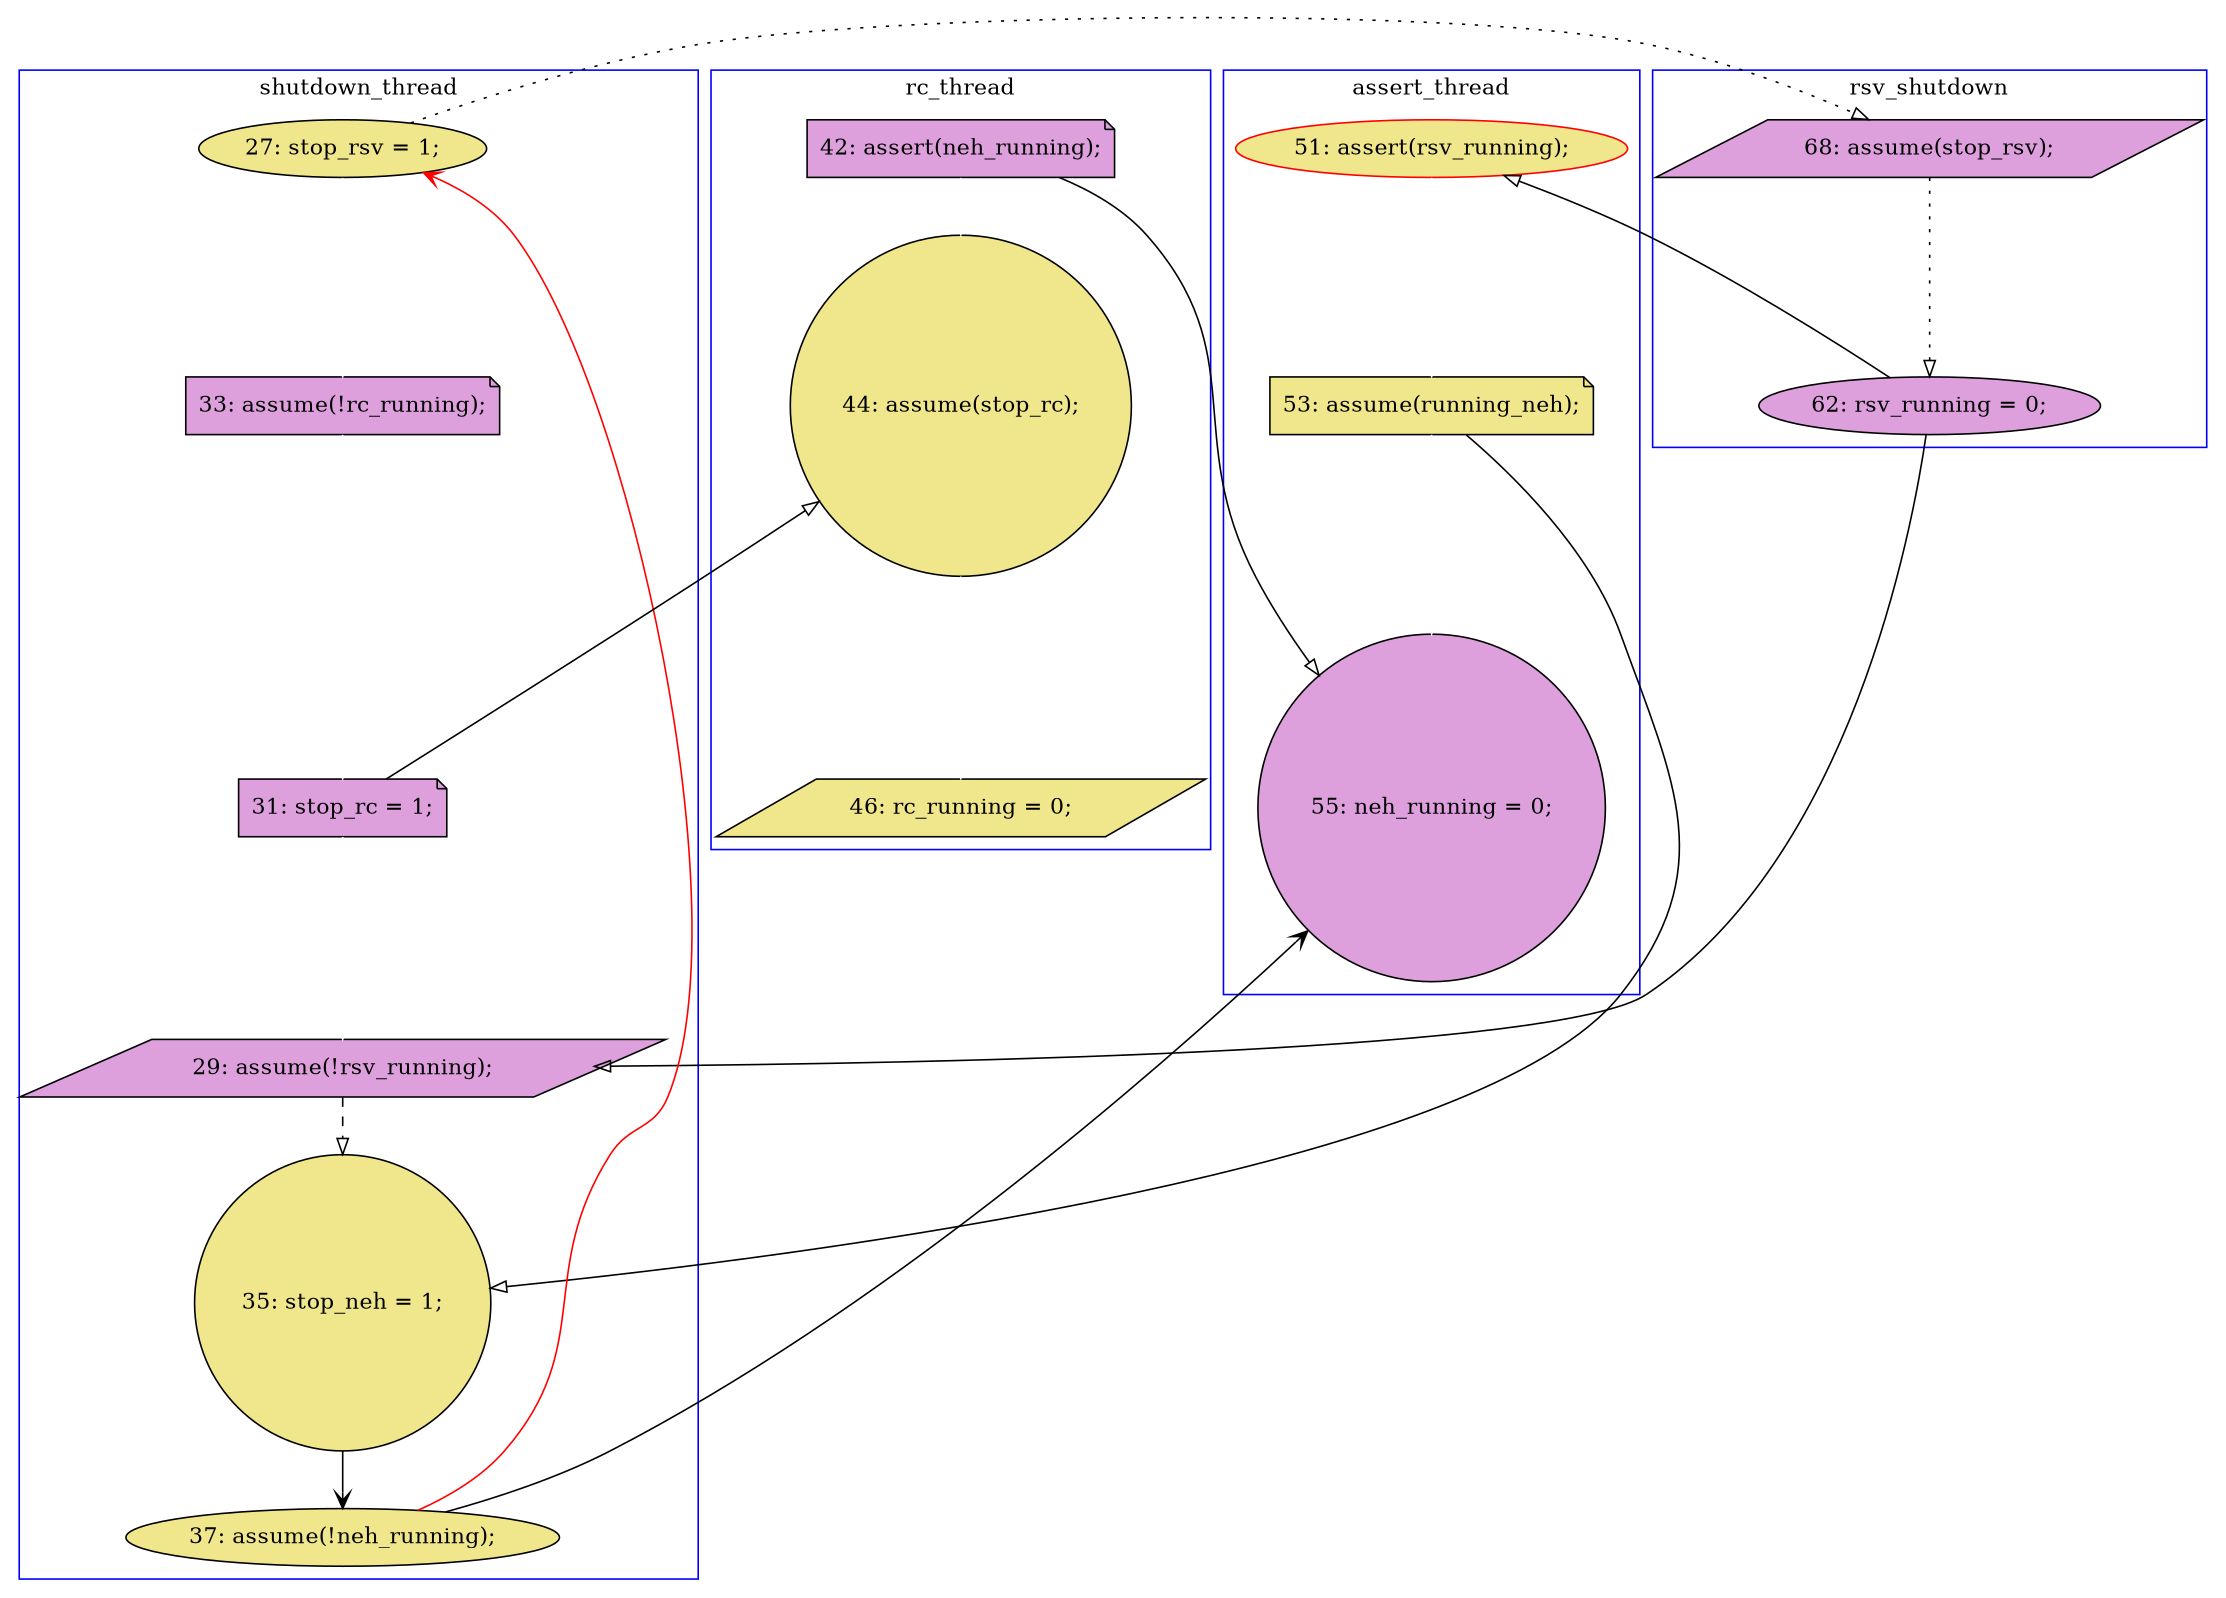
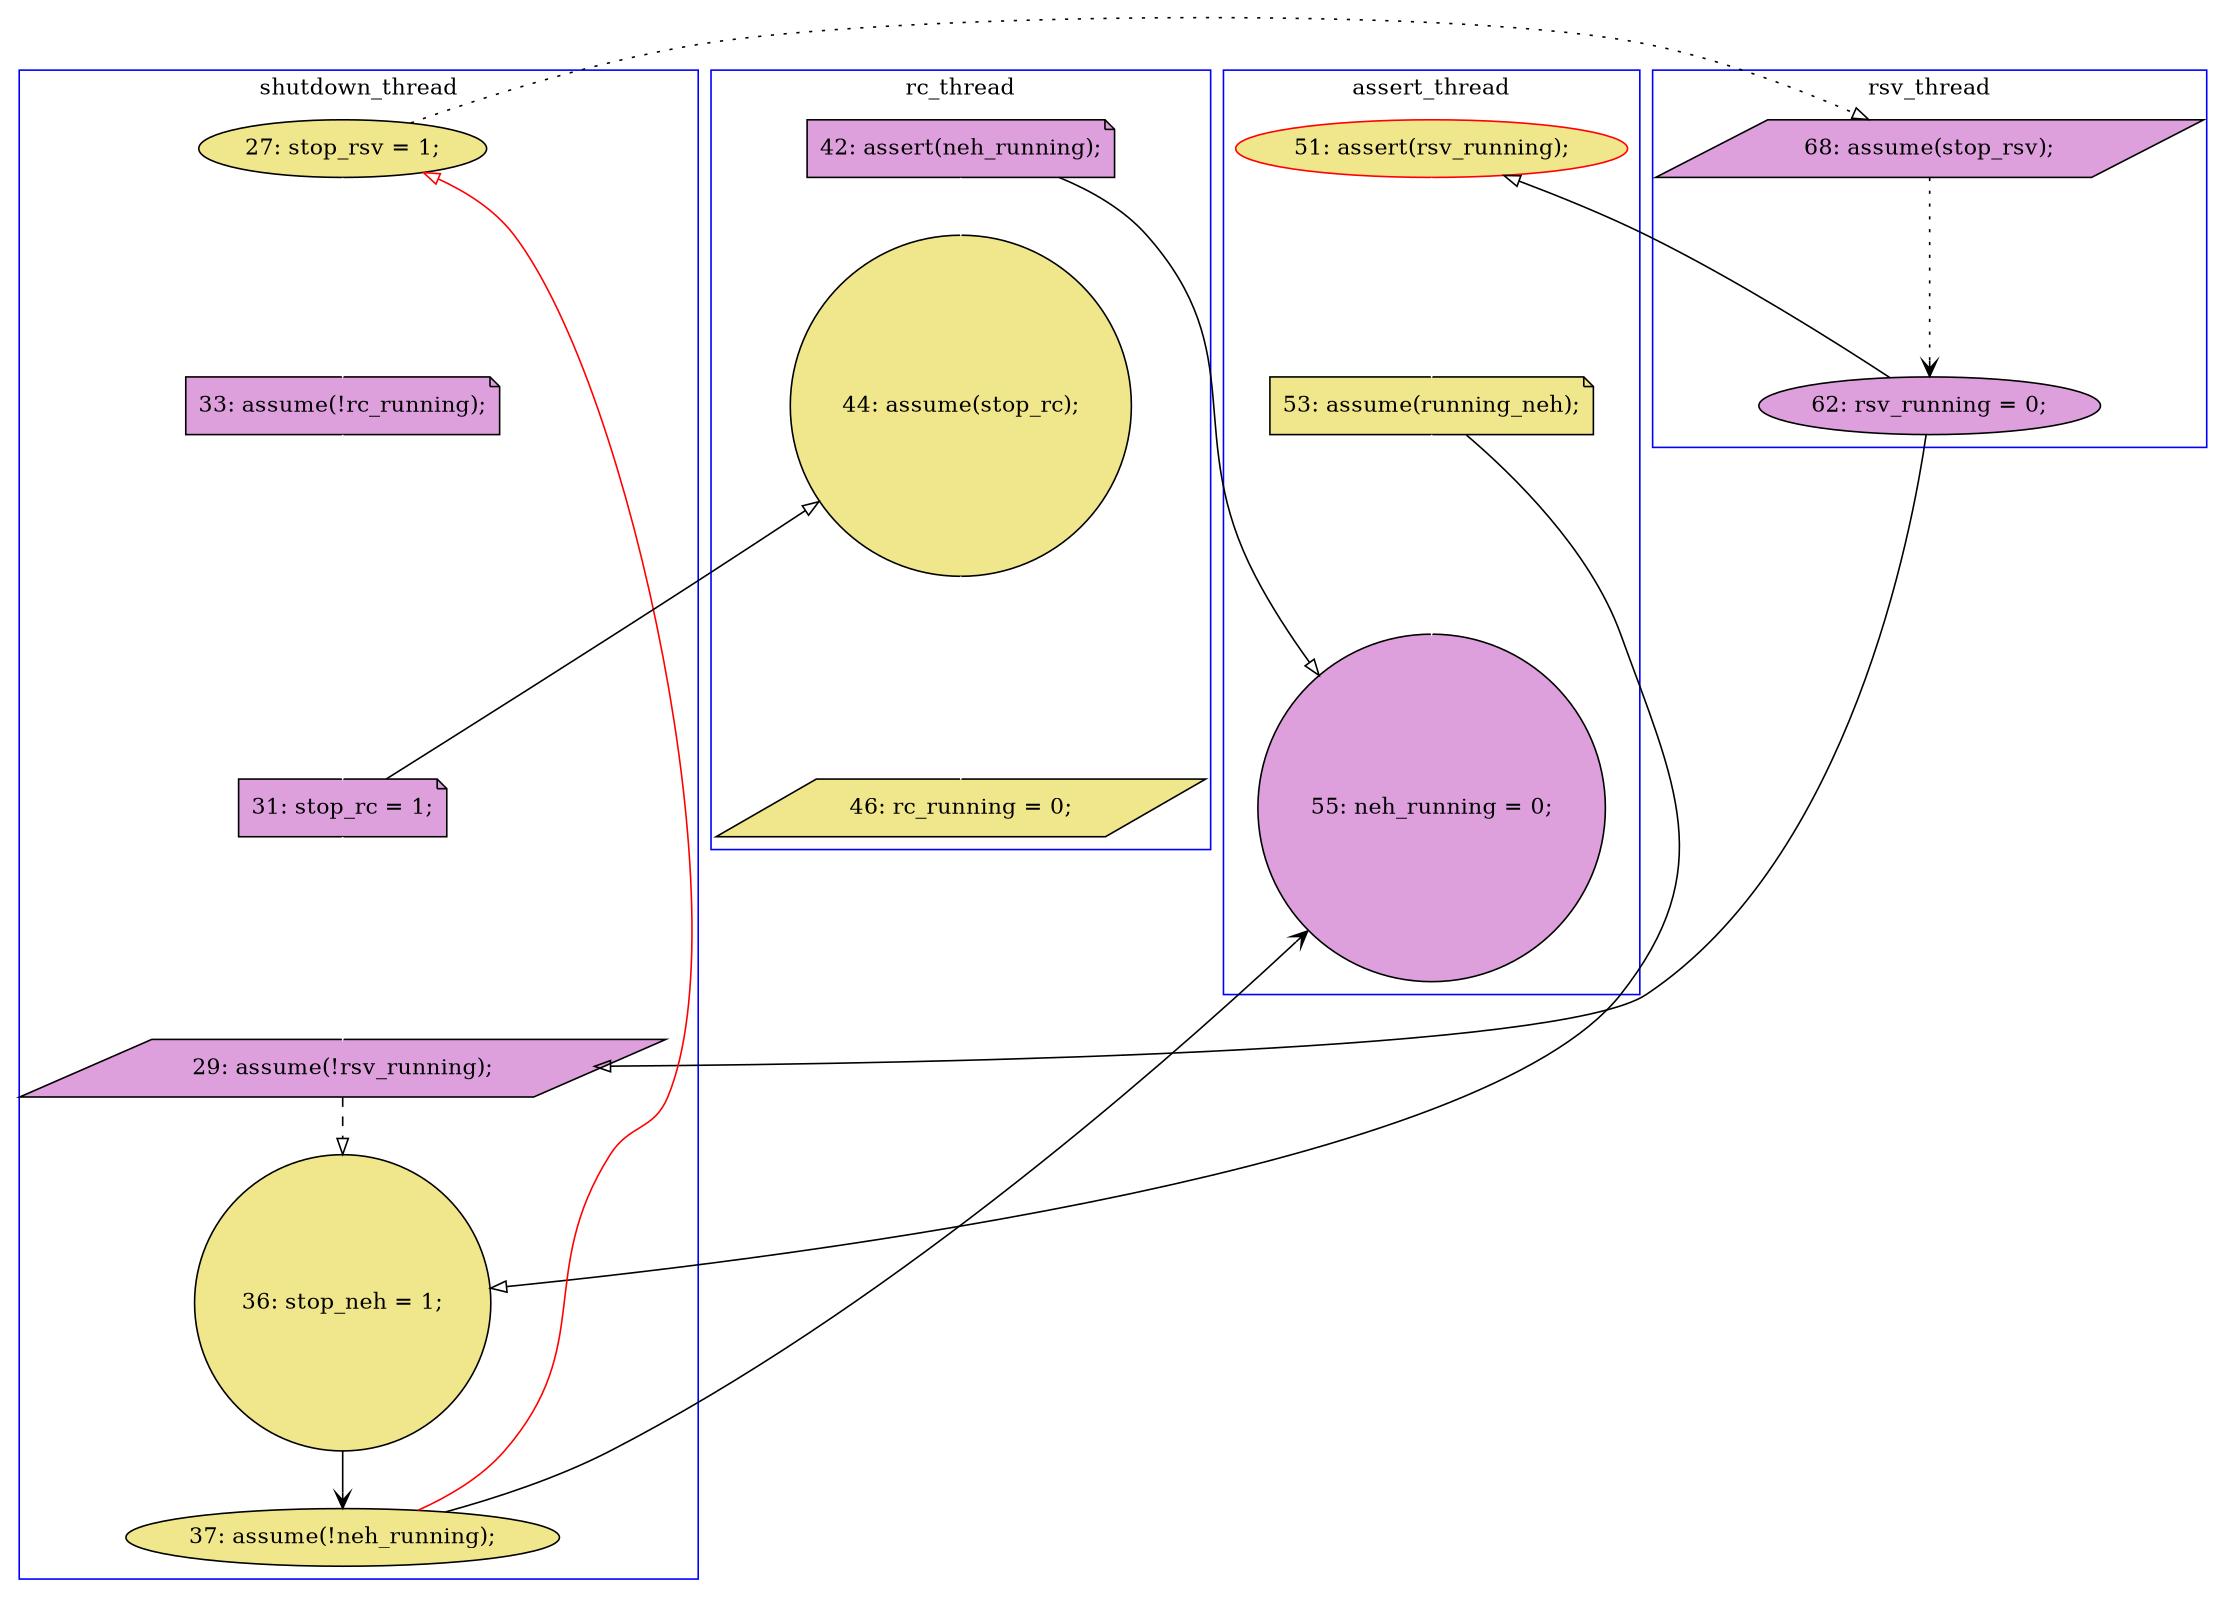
(1930, 89) -> (1930, 89)
(1930, 269) -> (1930, 269)
(688, 859) -> (688, 859)
(343, 1303) -> (343, 1303)
